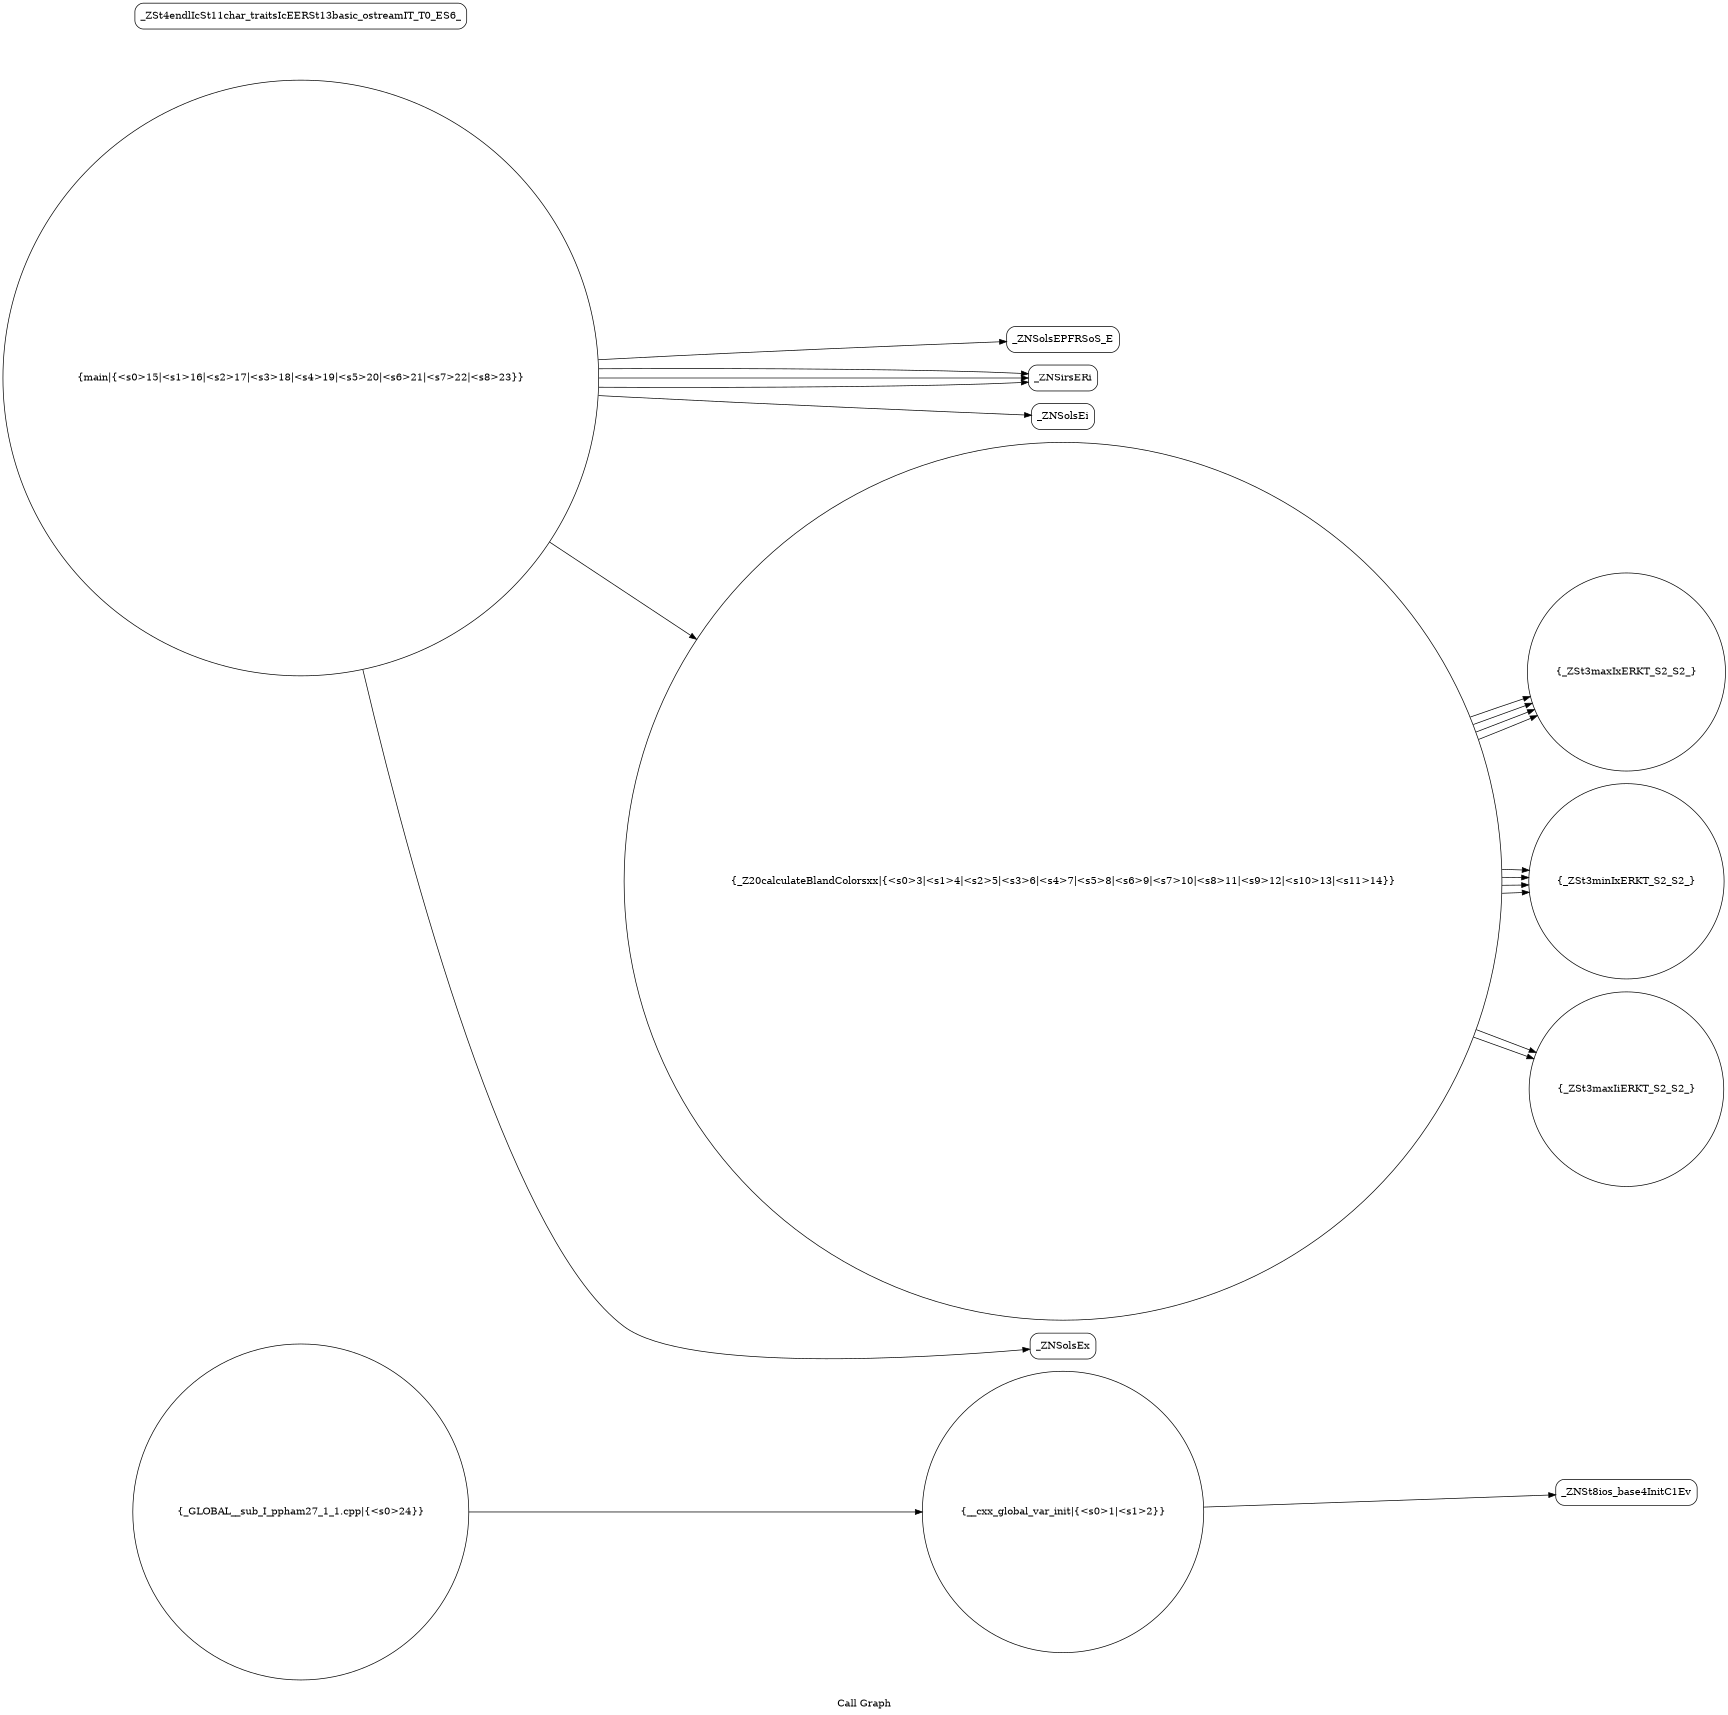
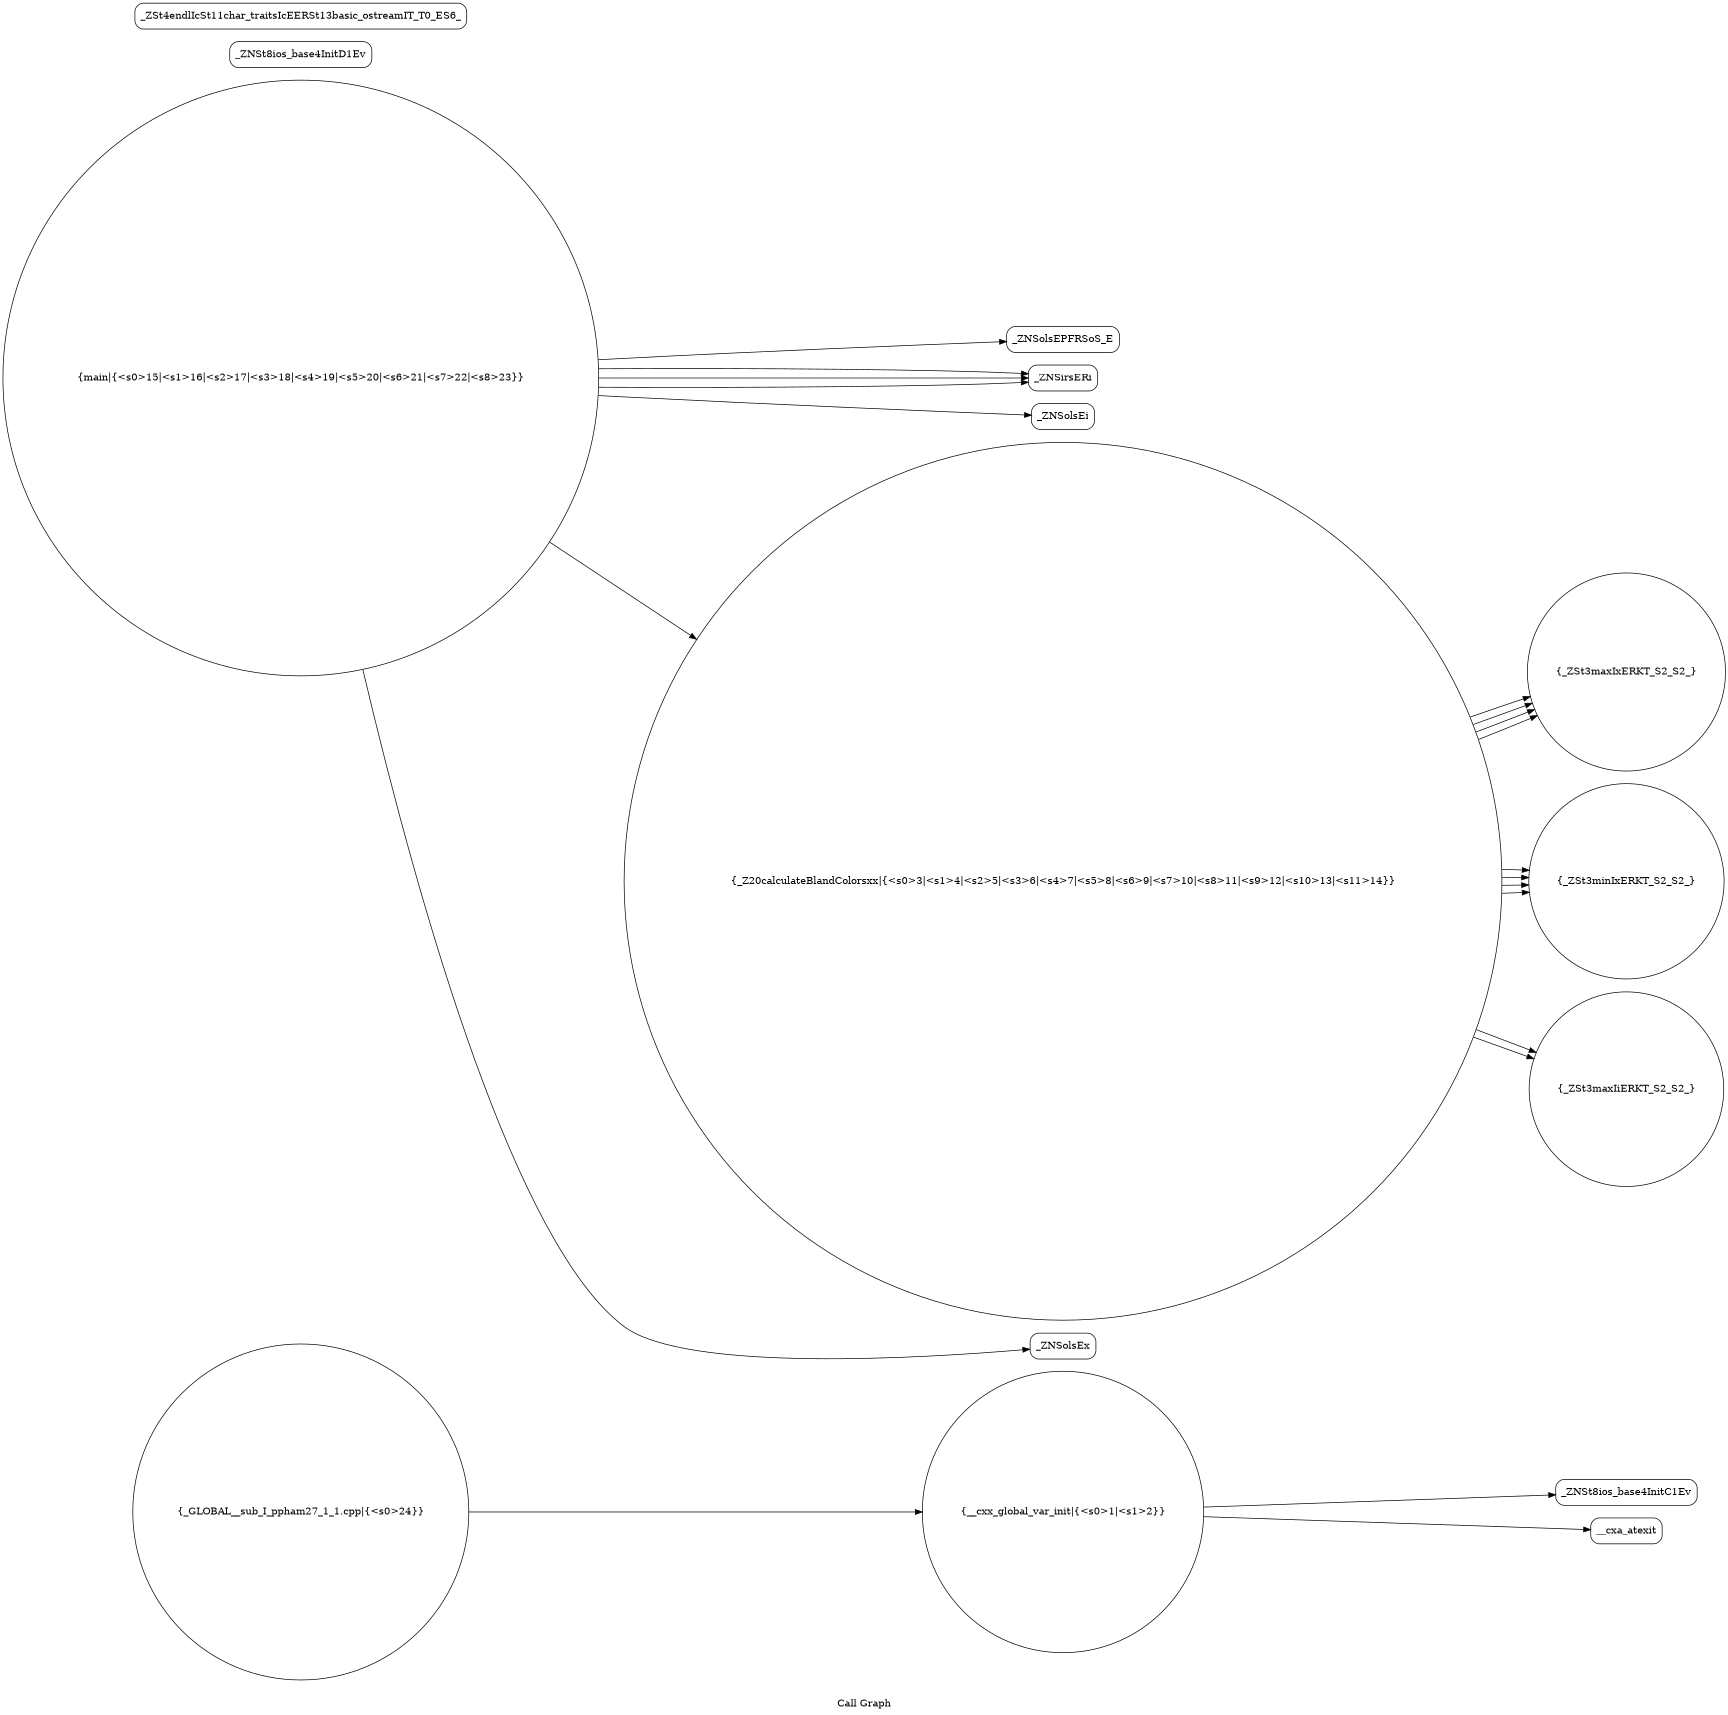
none -> (301, 55)
none -> (1626, 1531)
